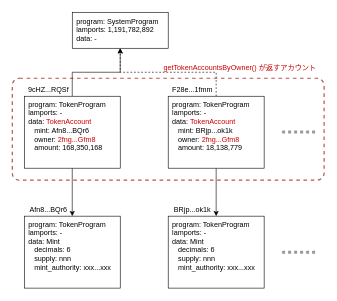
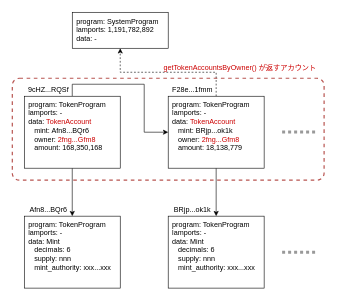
(88, 72) -> (143, 84)
